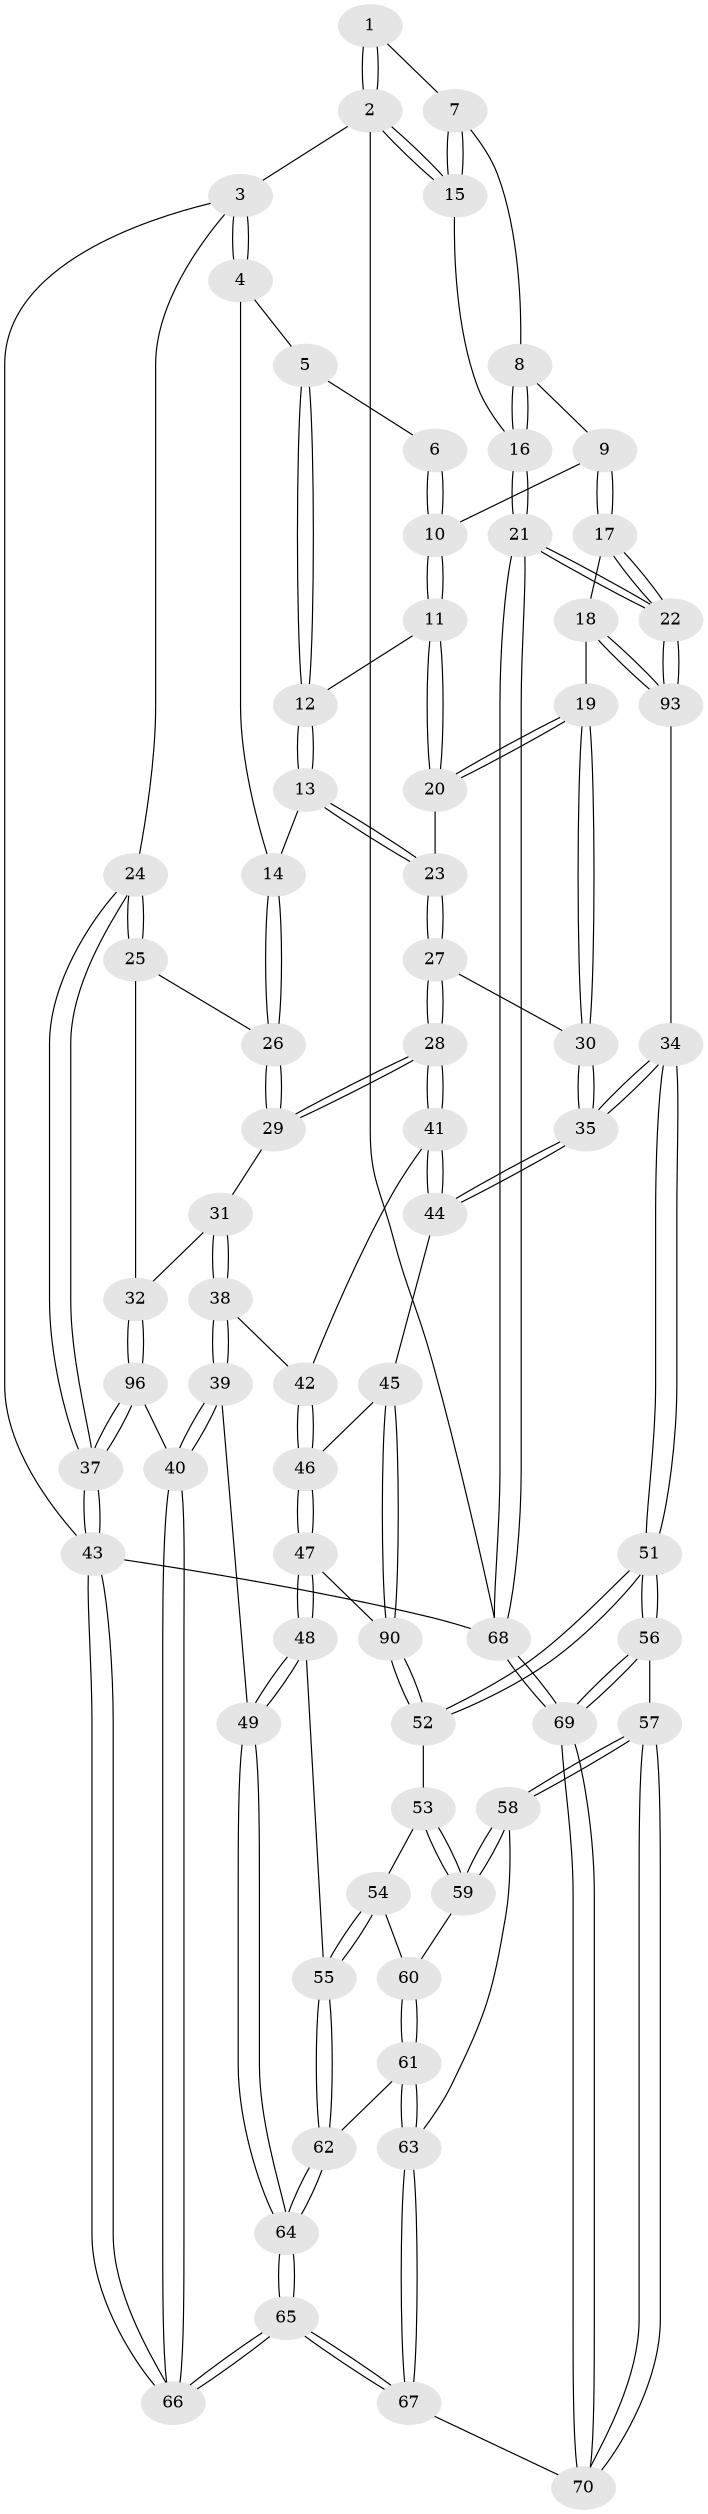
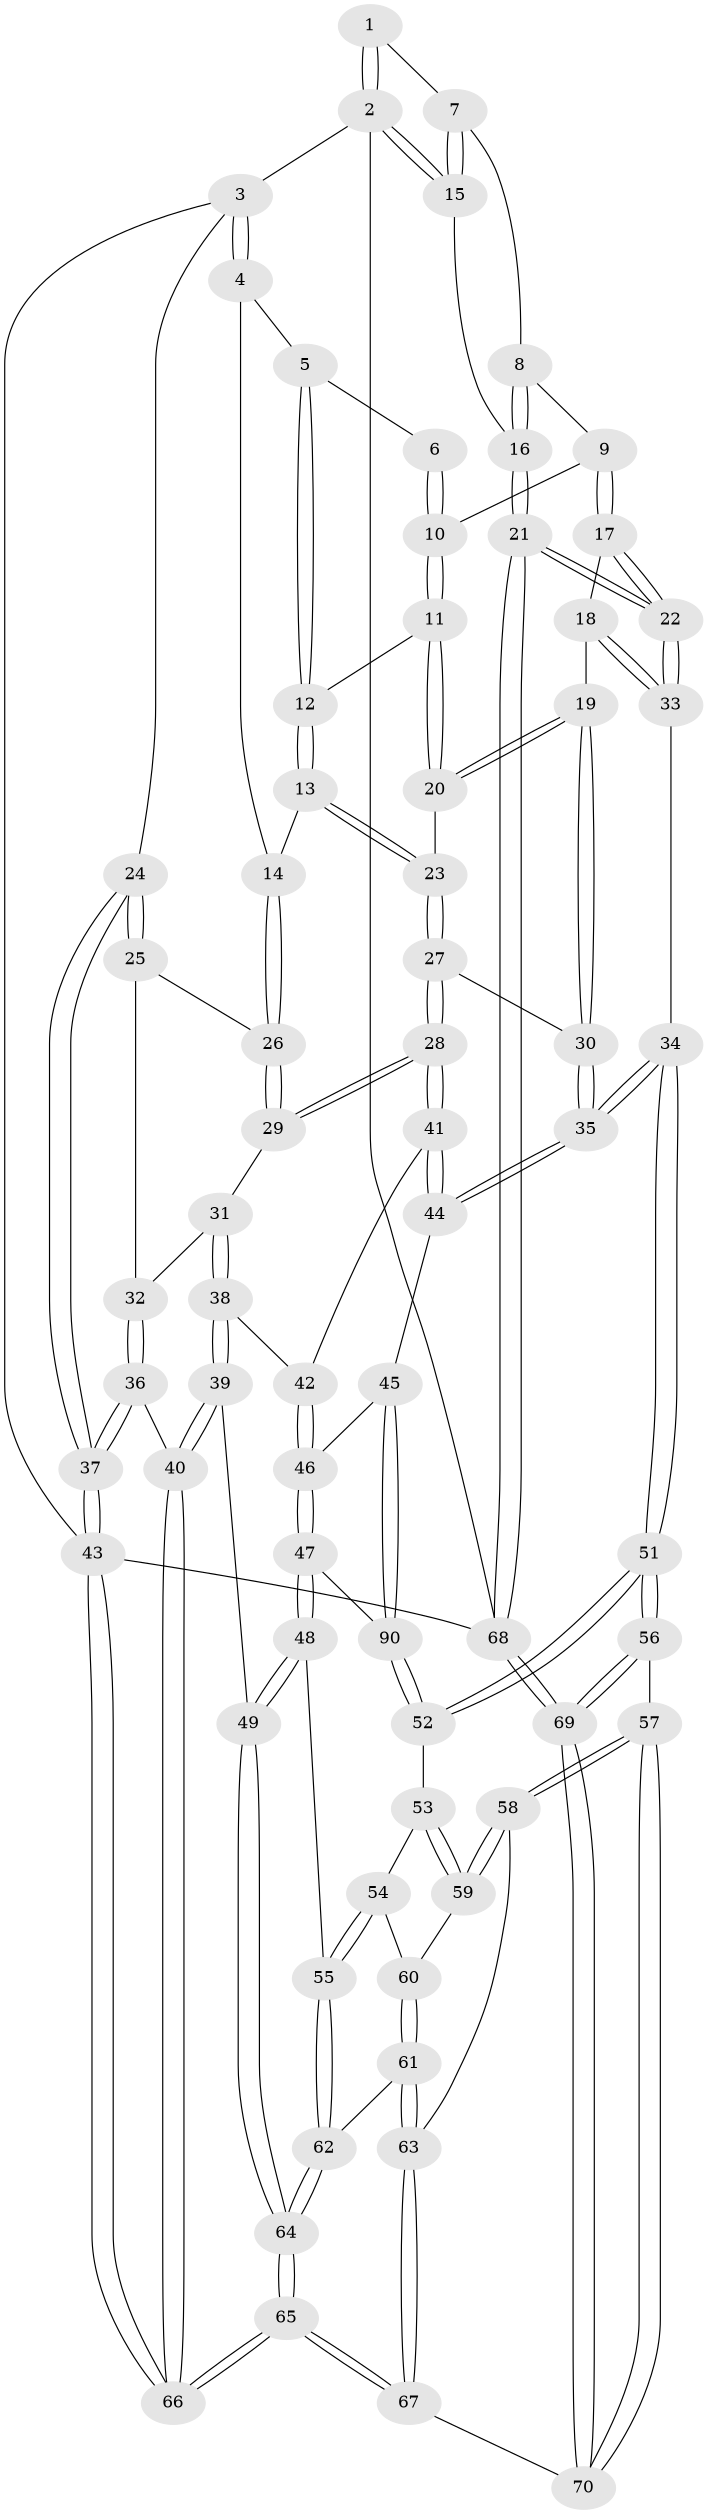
(671, 705) -> (671, 705)
(136, 1384) -> (136, 1384)
